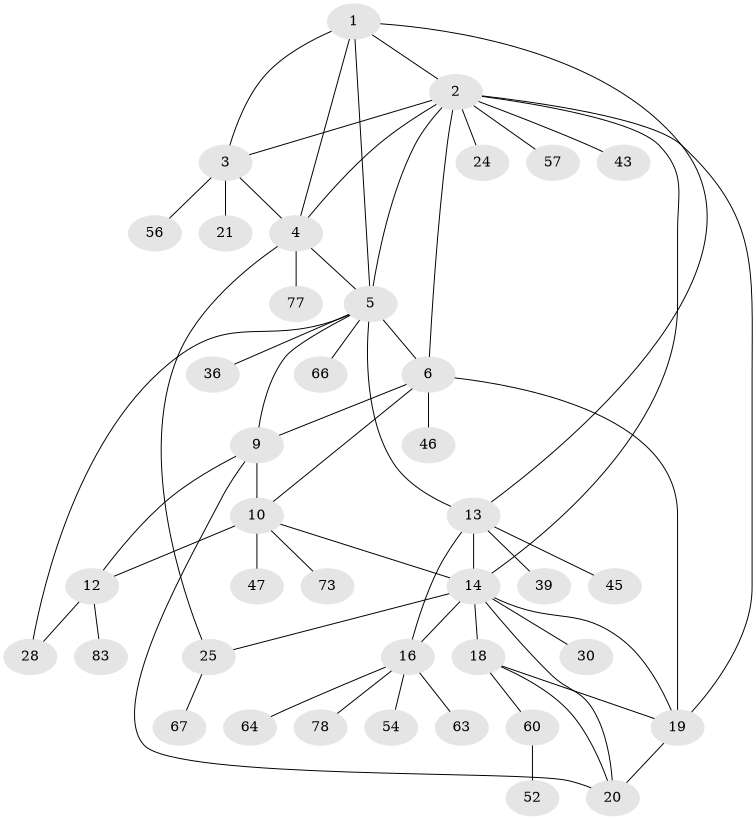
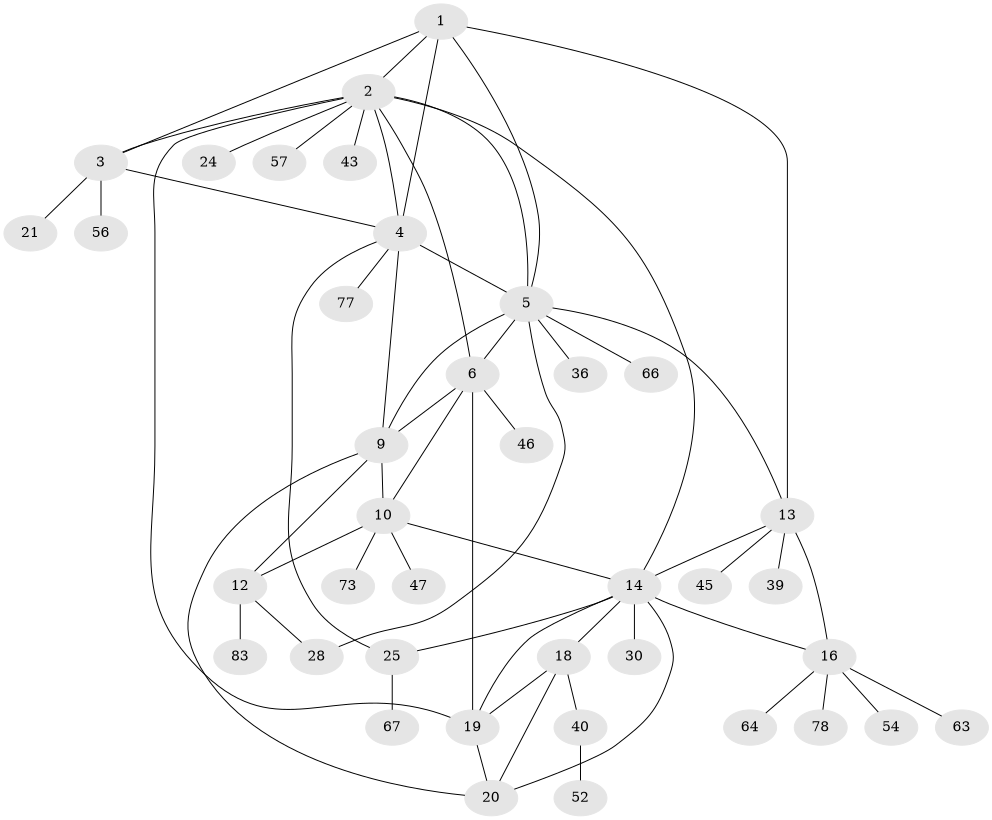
none -> (391, 339)
(532, 728) -> (580, 728)
